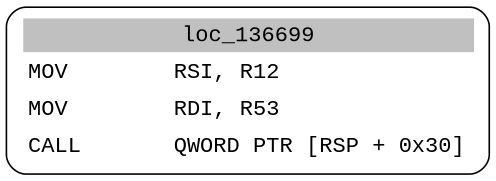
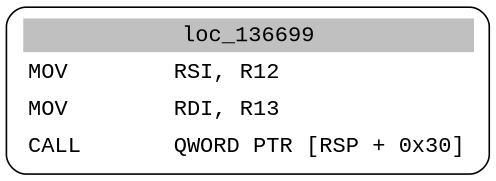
(154, 108) -> (154, 108)
